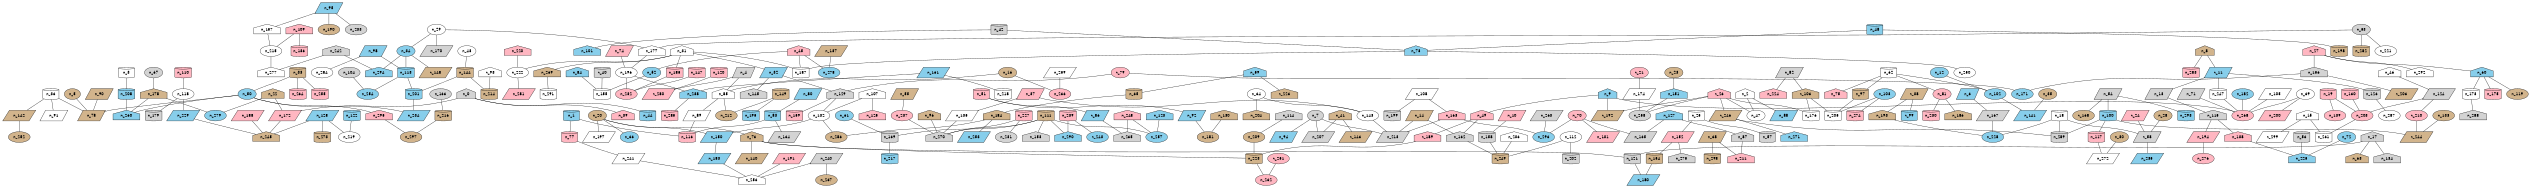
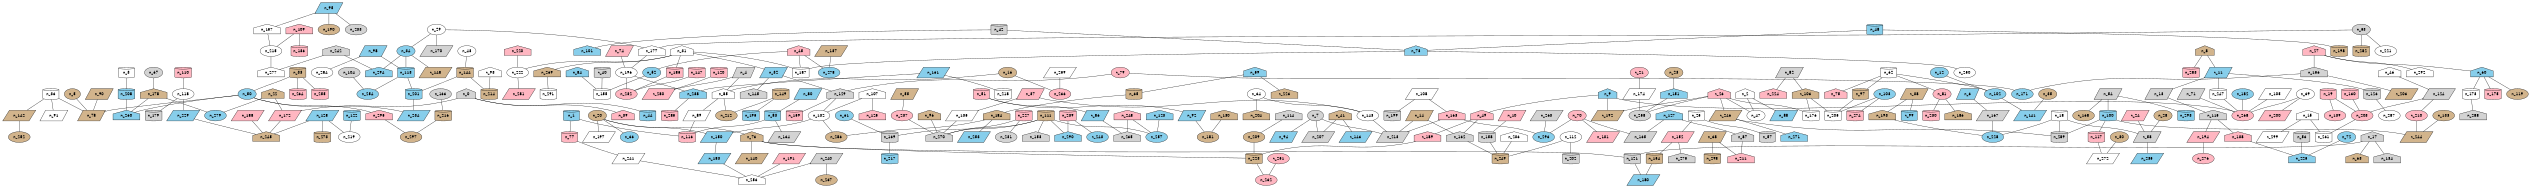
(1356, 137) -> (1356, 137)
